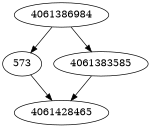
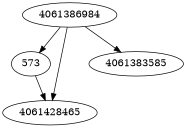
(83, 86) -> (60, 60)
